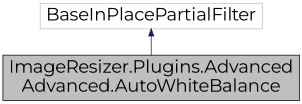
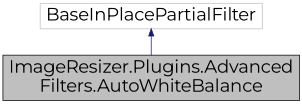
(151, 78) -> (151, 78)
